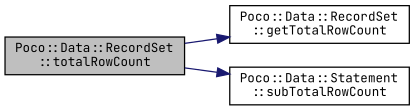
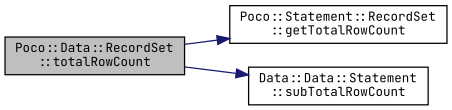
(320, 24) -> (338, 24)
(320, 86) -> (338, 86)
